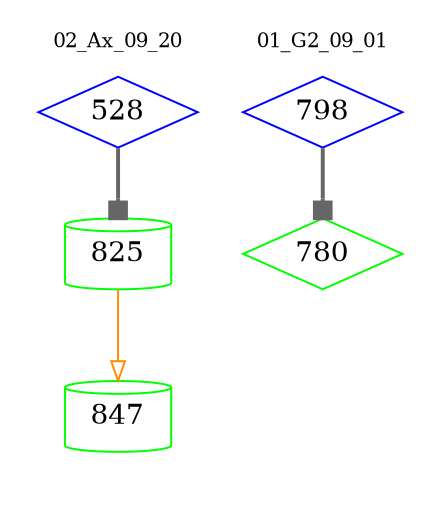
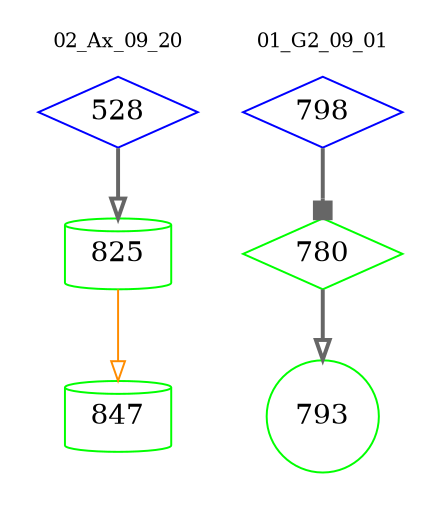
(118, 173) -> (118, 173)
none -> (323, 416)
